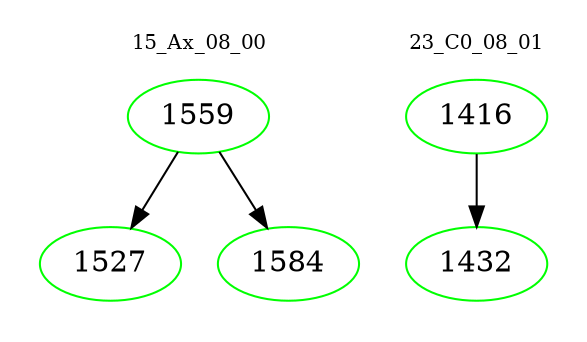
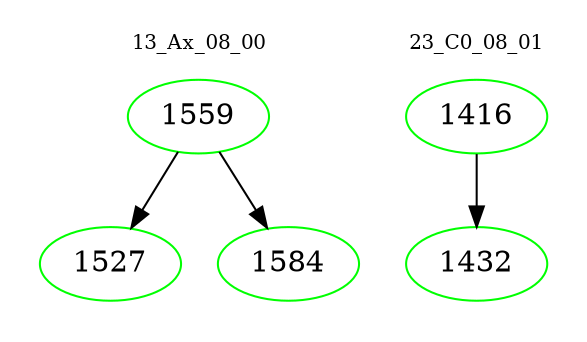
(199, 44) -> (199, 44)
